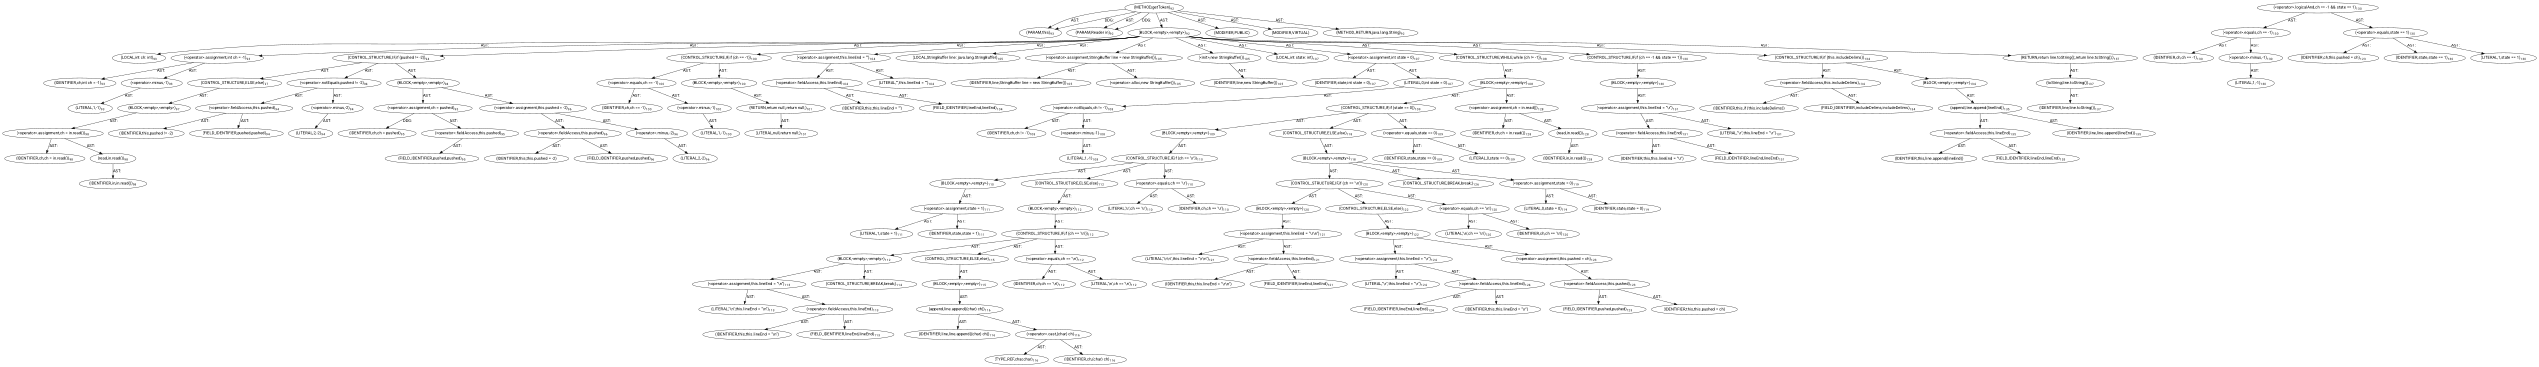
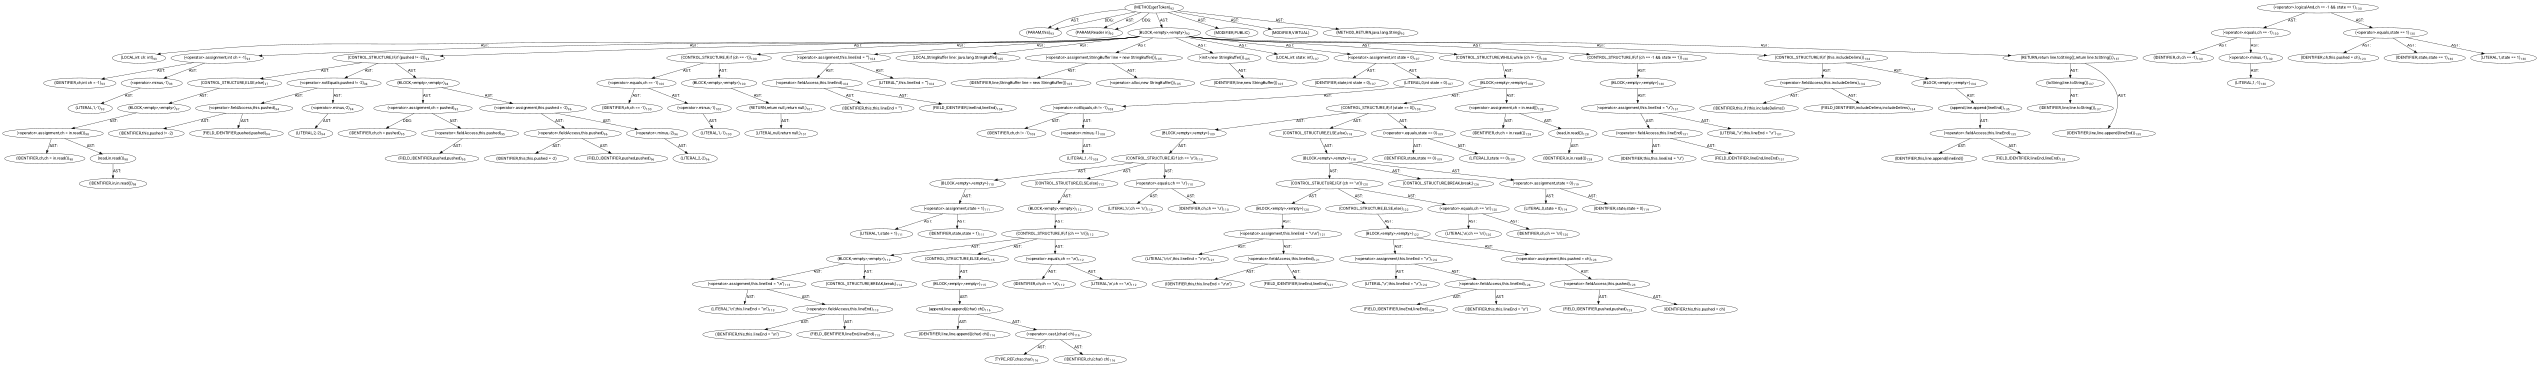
(2040, 121) -> (2114, 88)
